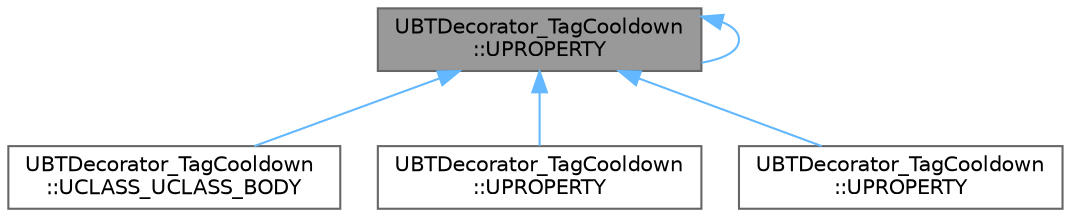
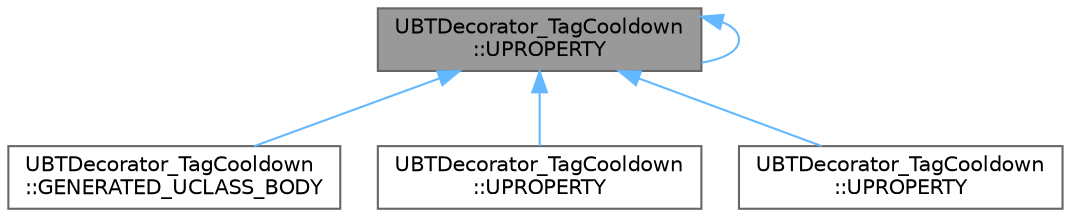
(174, 177) -> (174, 177)
